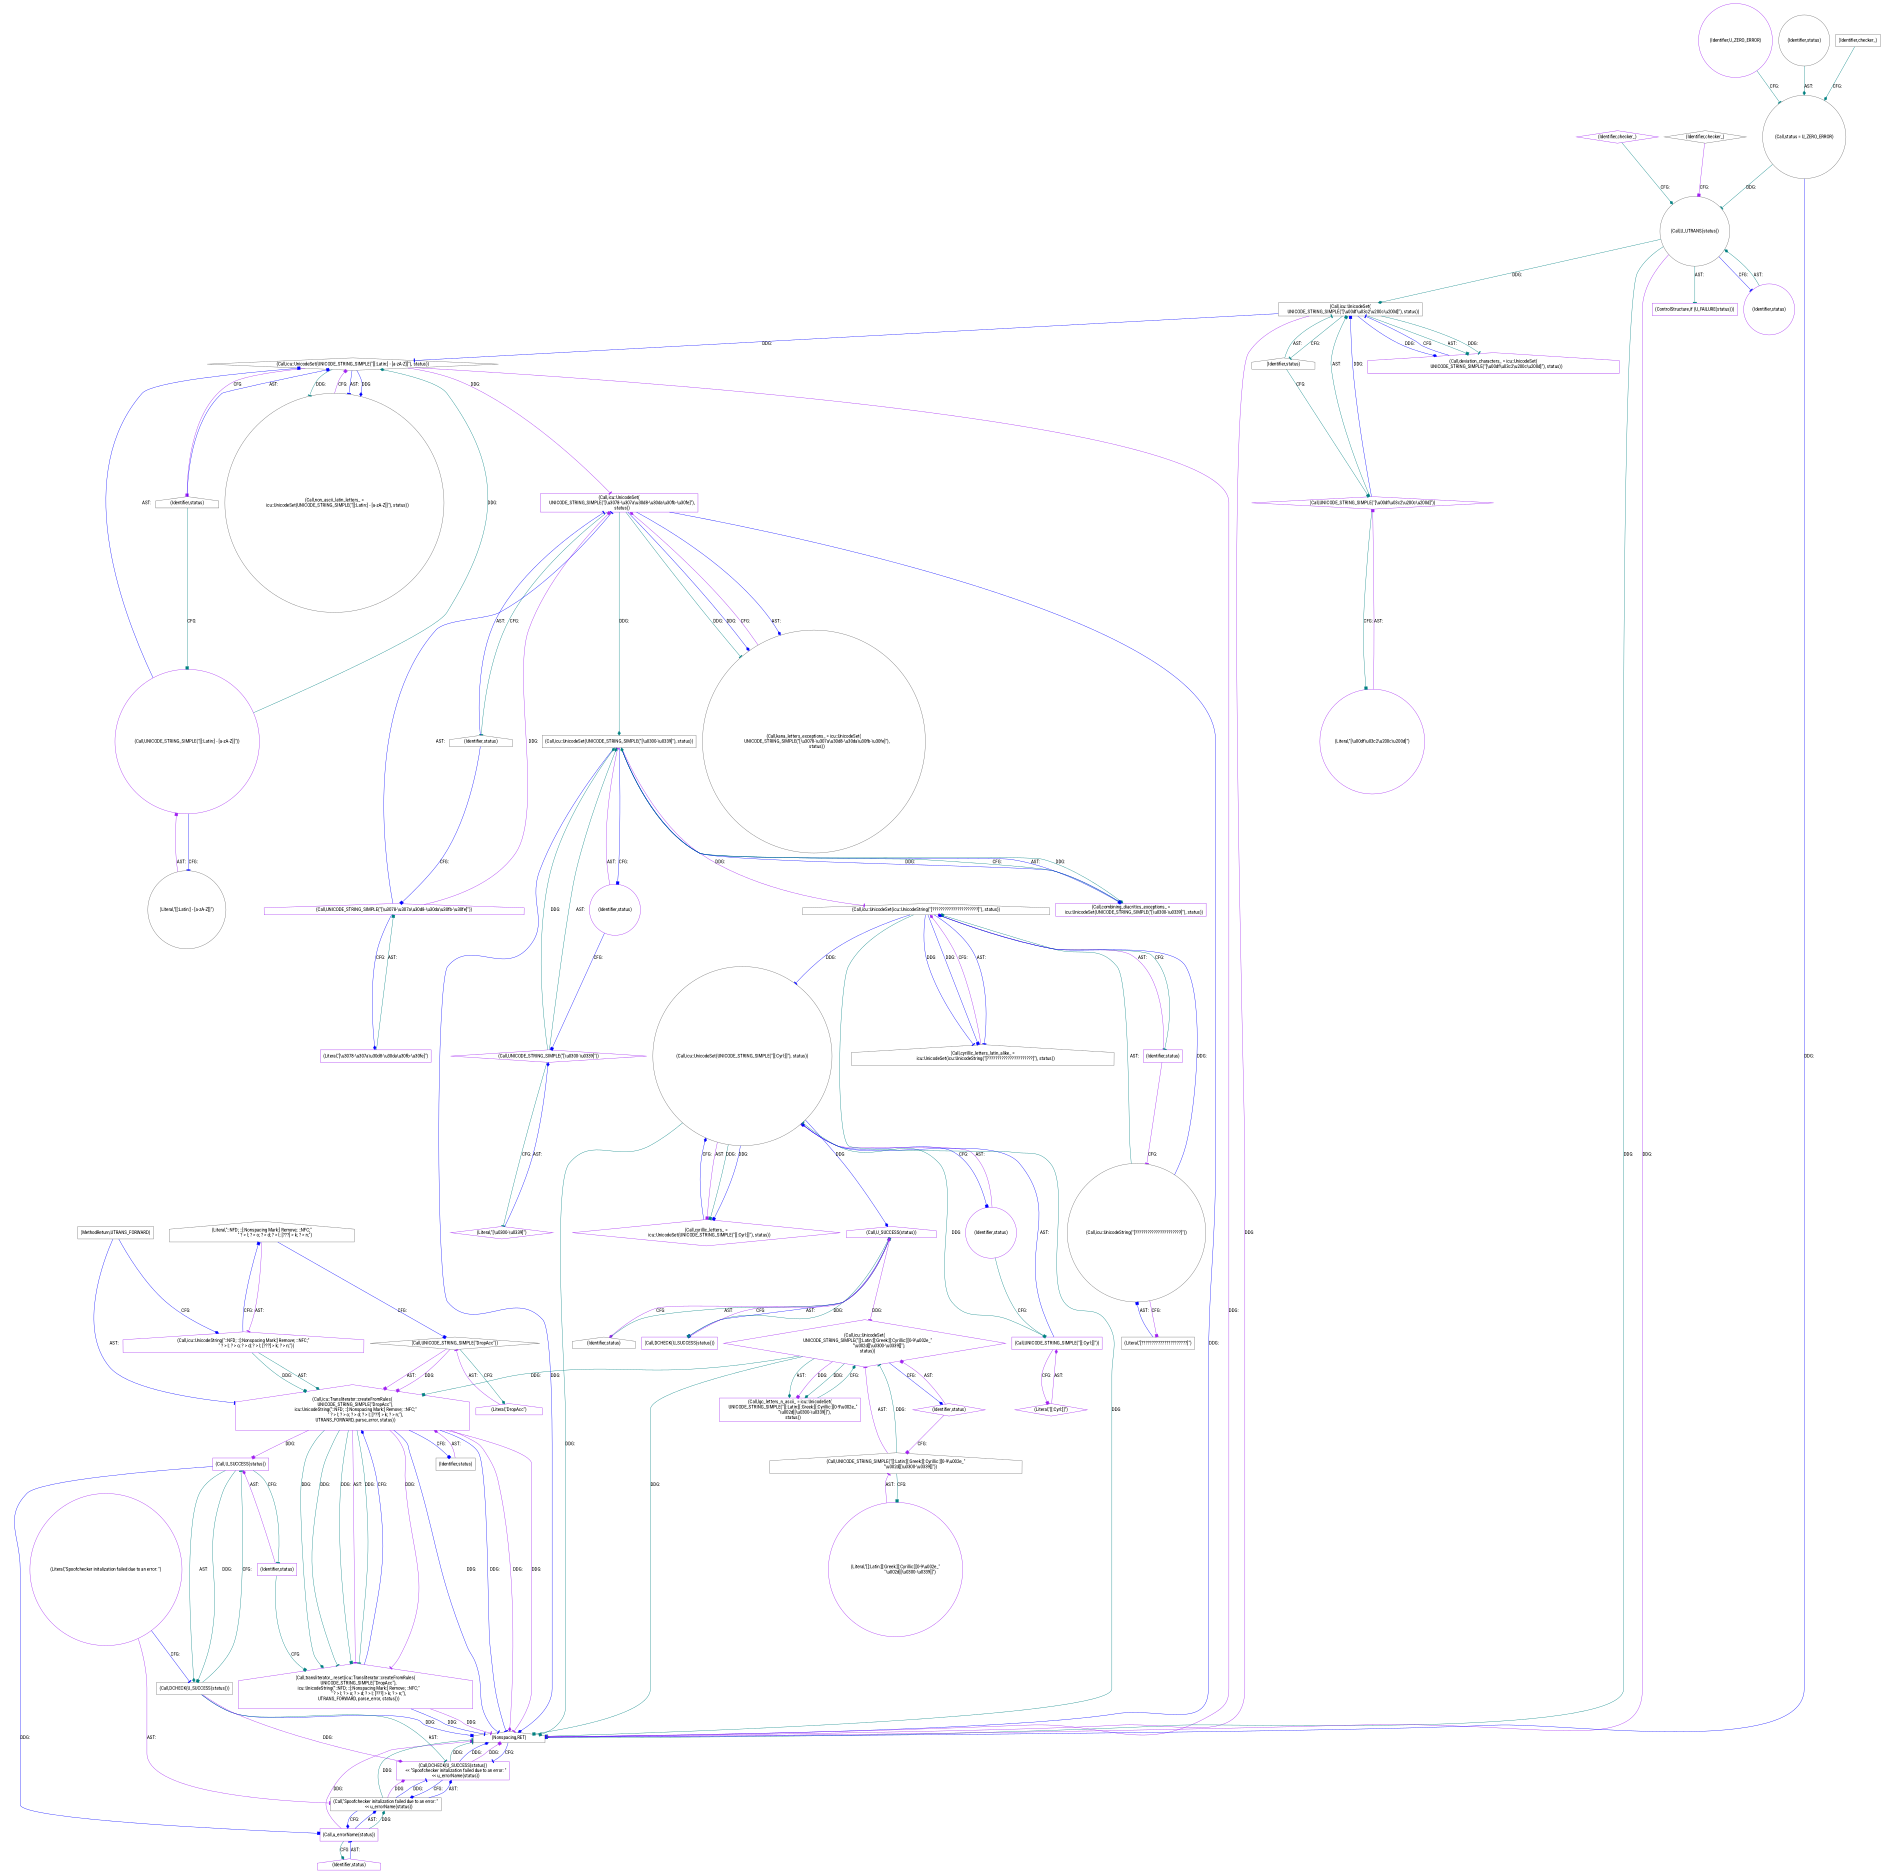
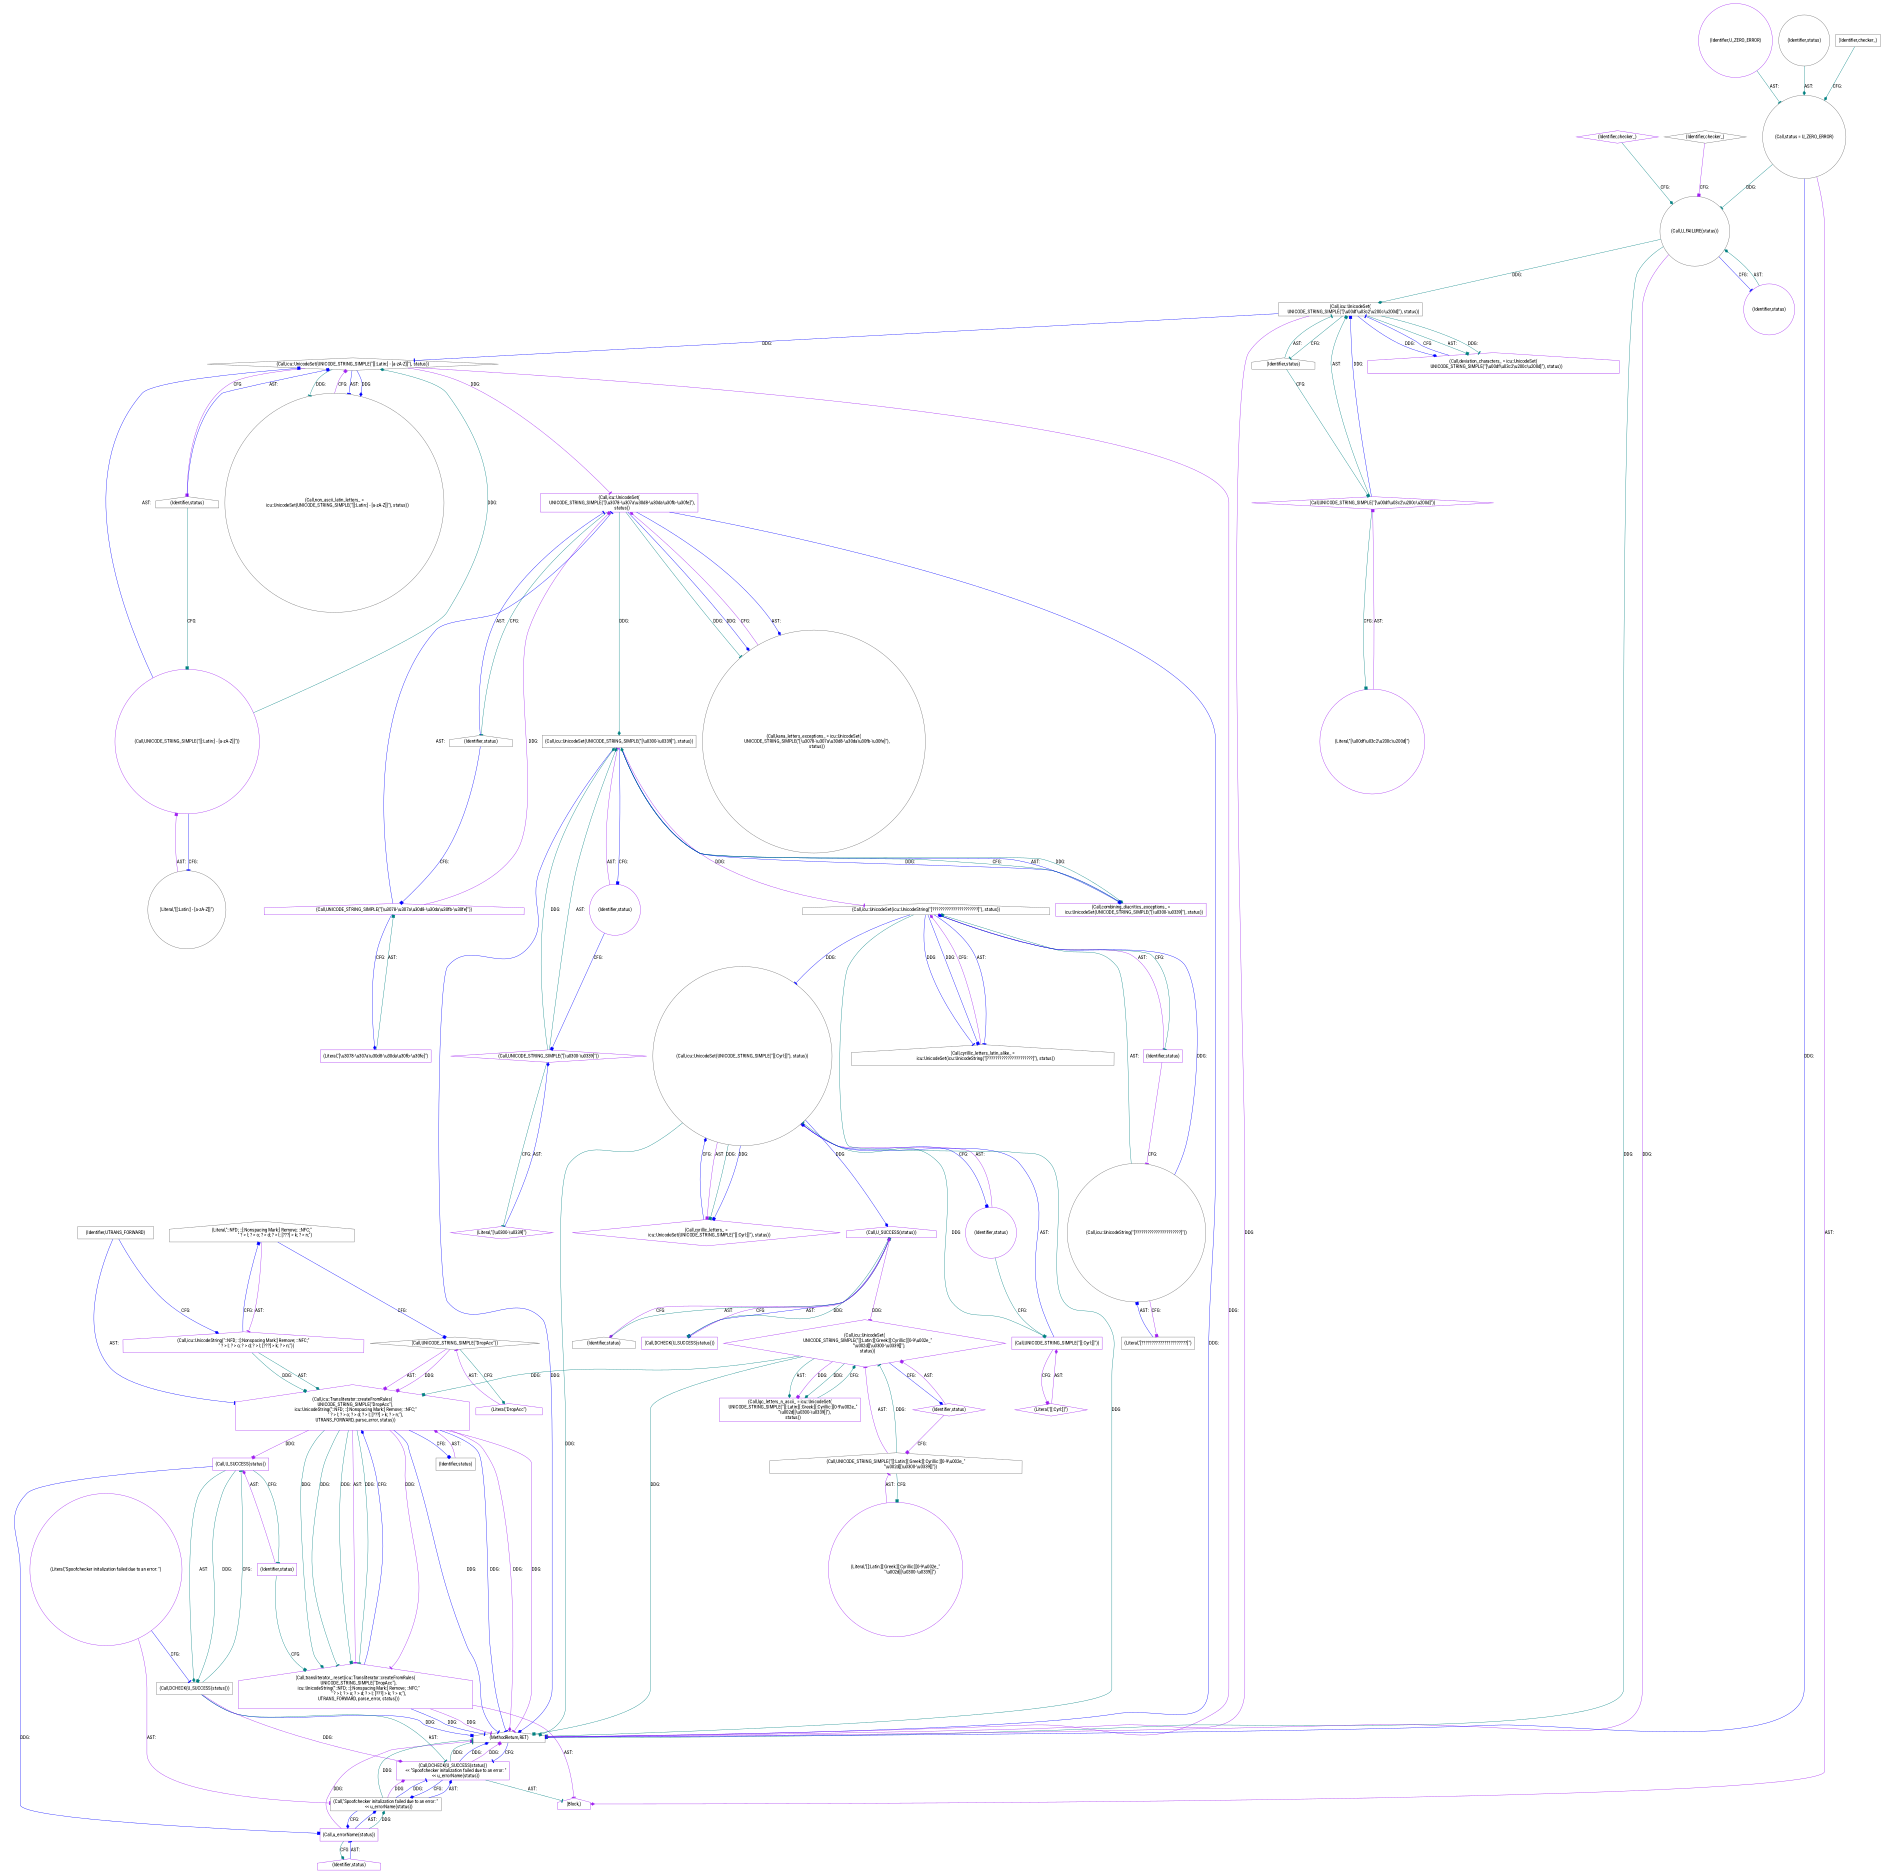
(1775, 86) -> (1775, 86)
(1695, 231) -> (1695, 231)
(1695, 309) -> none
(116, 1233) -> (116, 1233)
(509, 1738) -> (509, 1738)
none -> (574, 1804)
